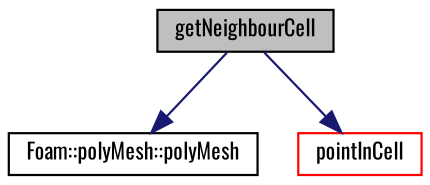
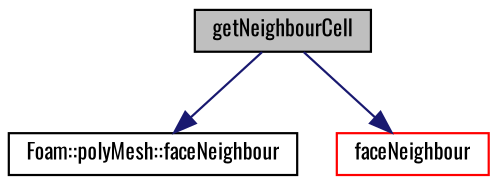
(133, 154) -> (153, 154)
(360, 154) -> (413, 154)
